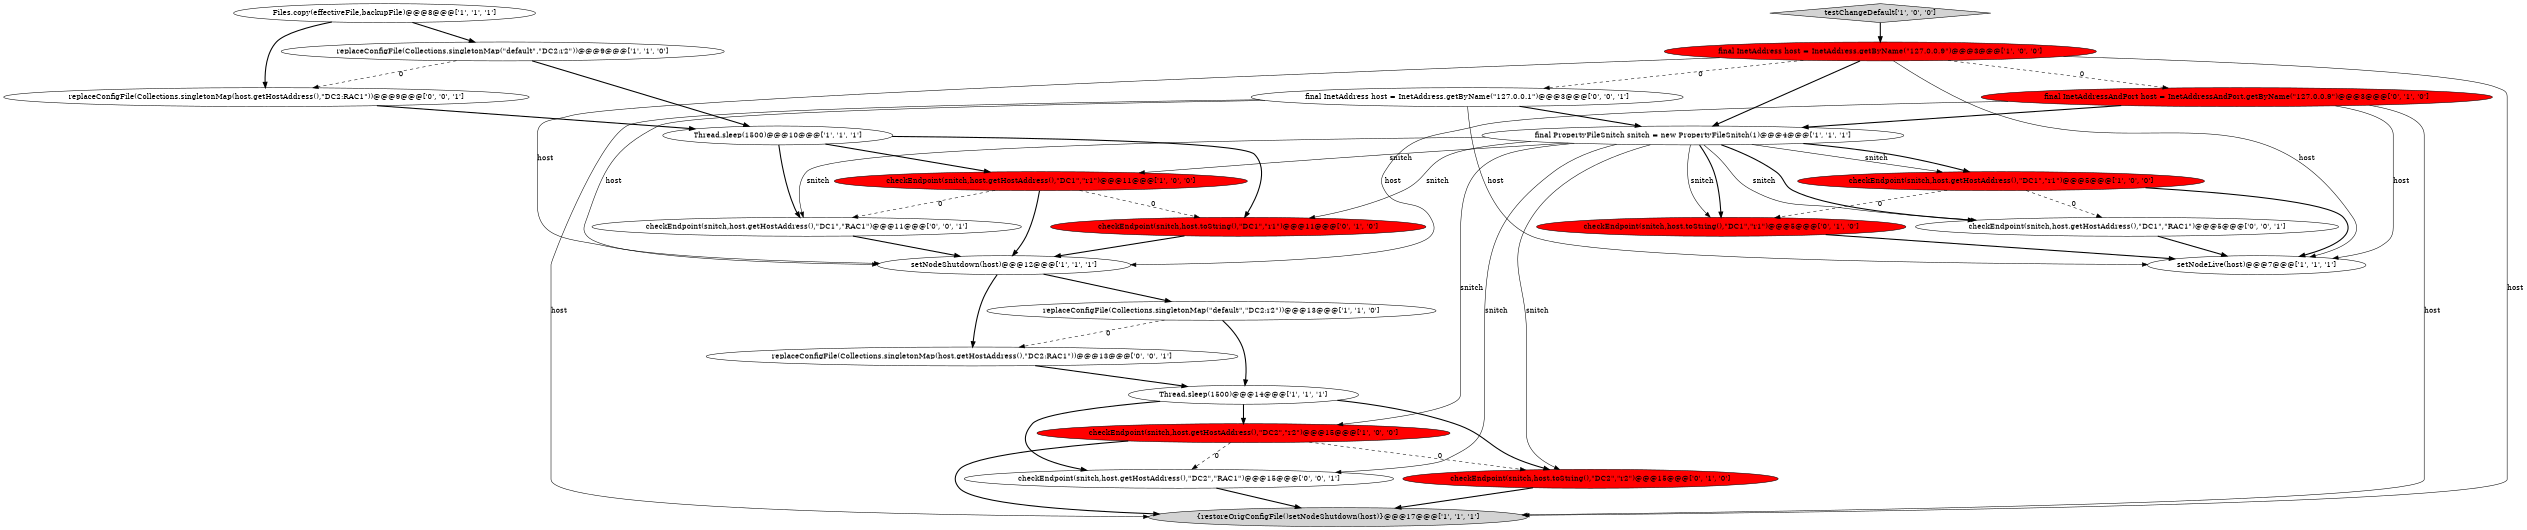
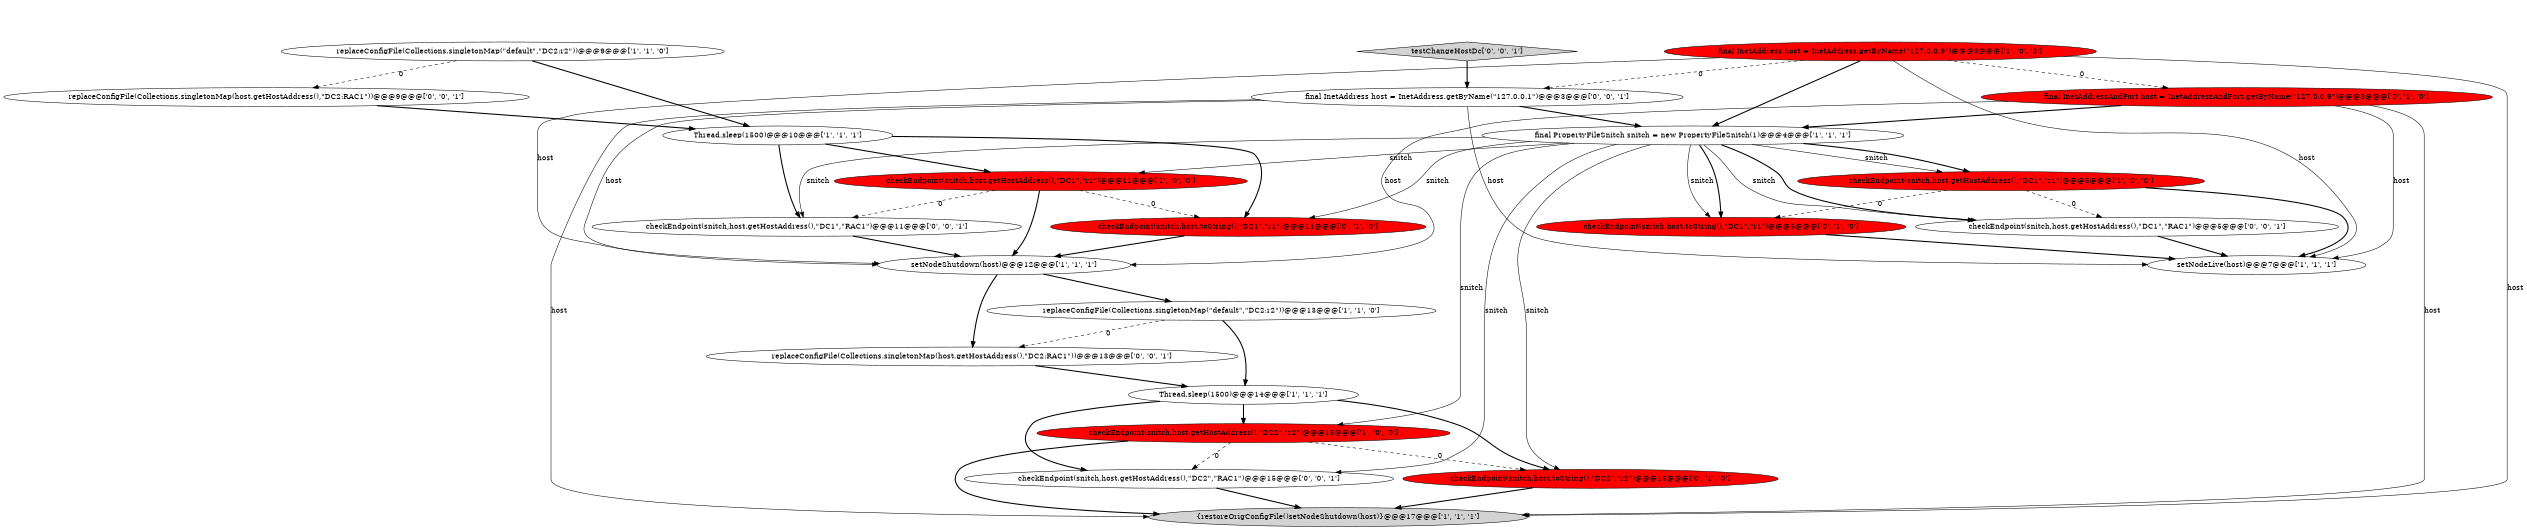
(385, 13) -> none
(1880, 13) -> none
none -> (1467, 51)
